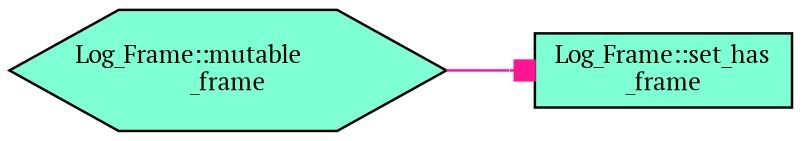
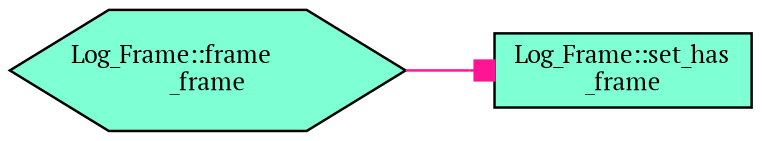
(228, 70) -> (208, 70)
